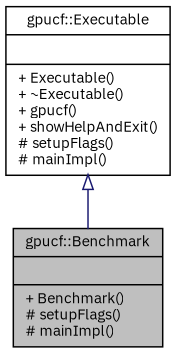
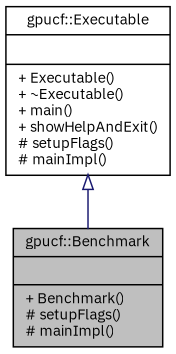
(47, 111) -> (45, 111)
